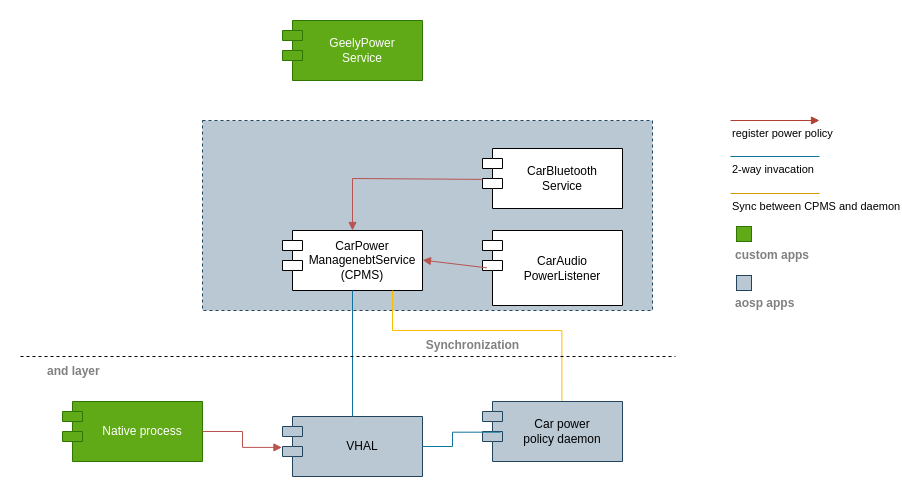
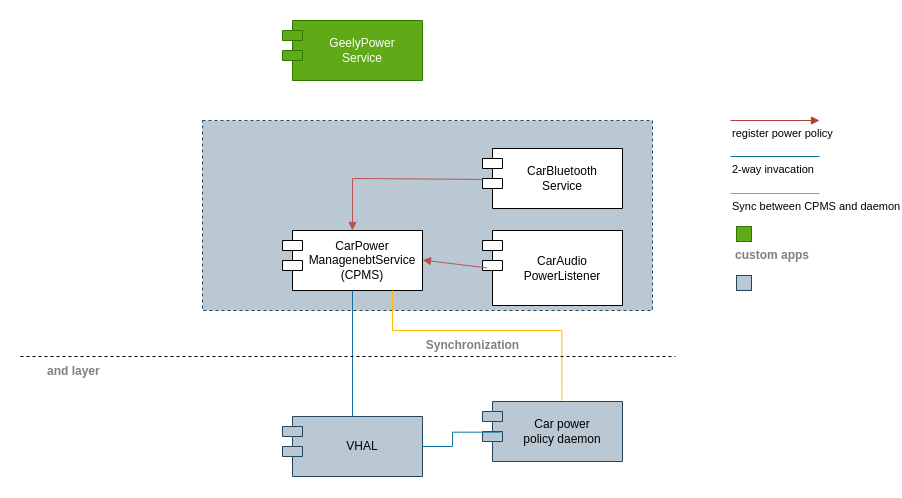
(771, 304) -> none
(133, 432) -> none
(243, 435) -> none
